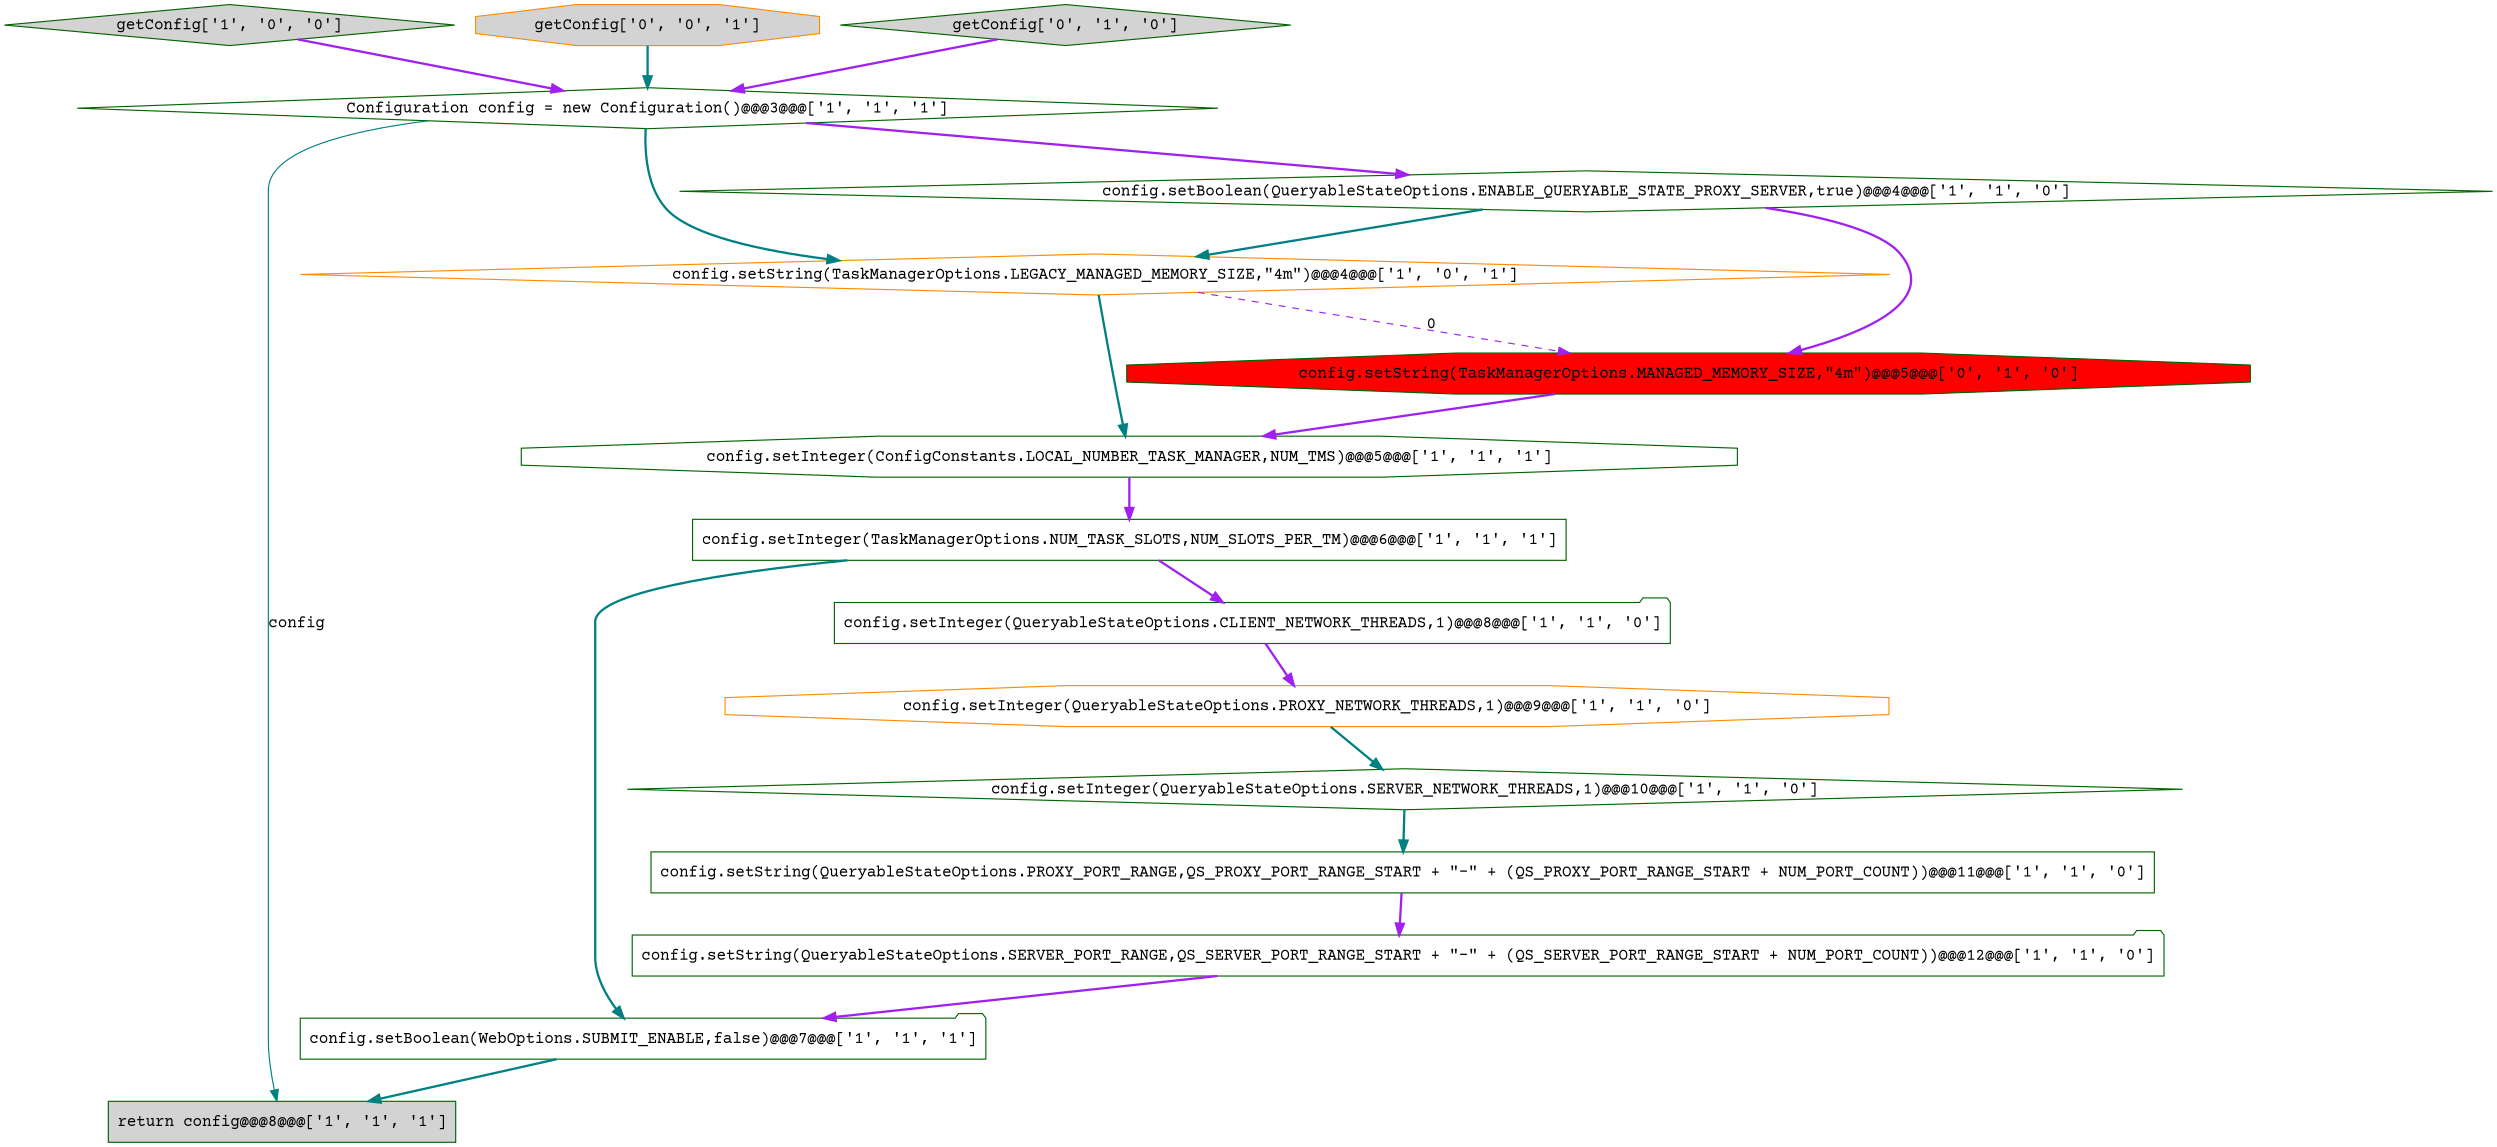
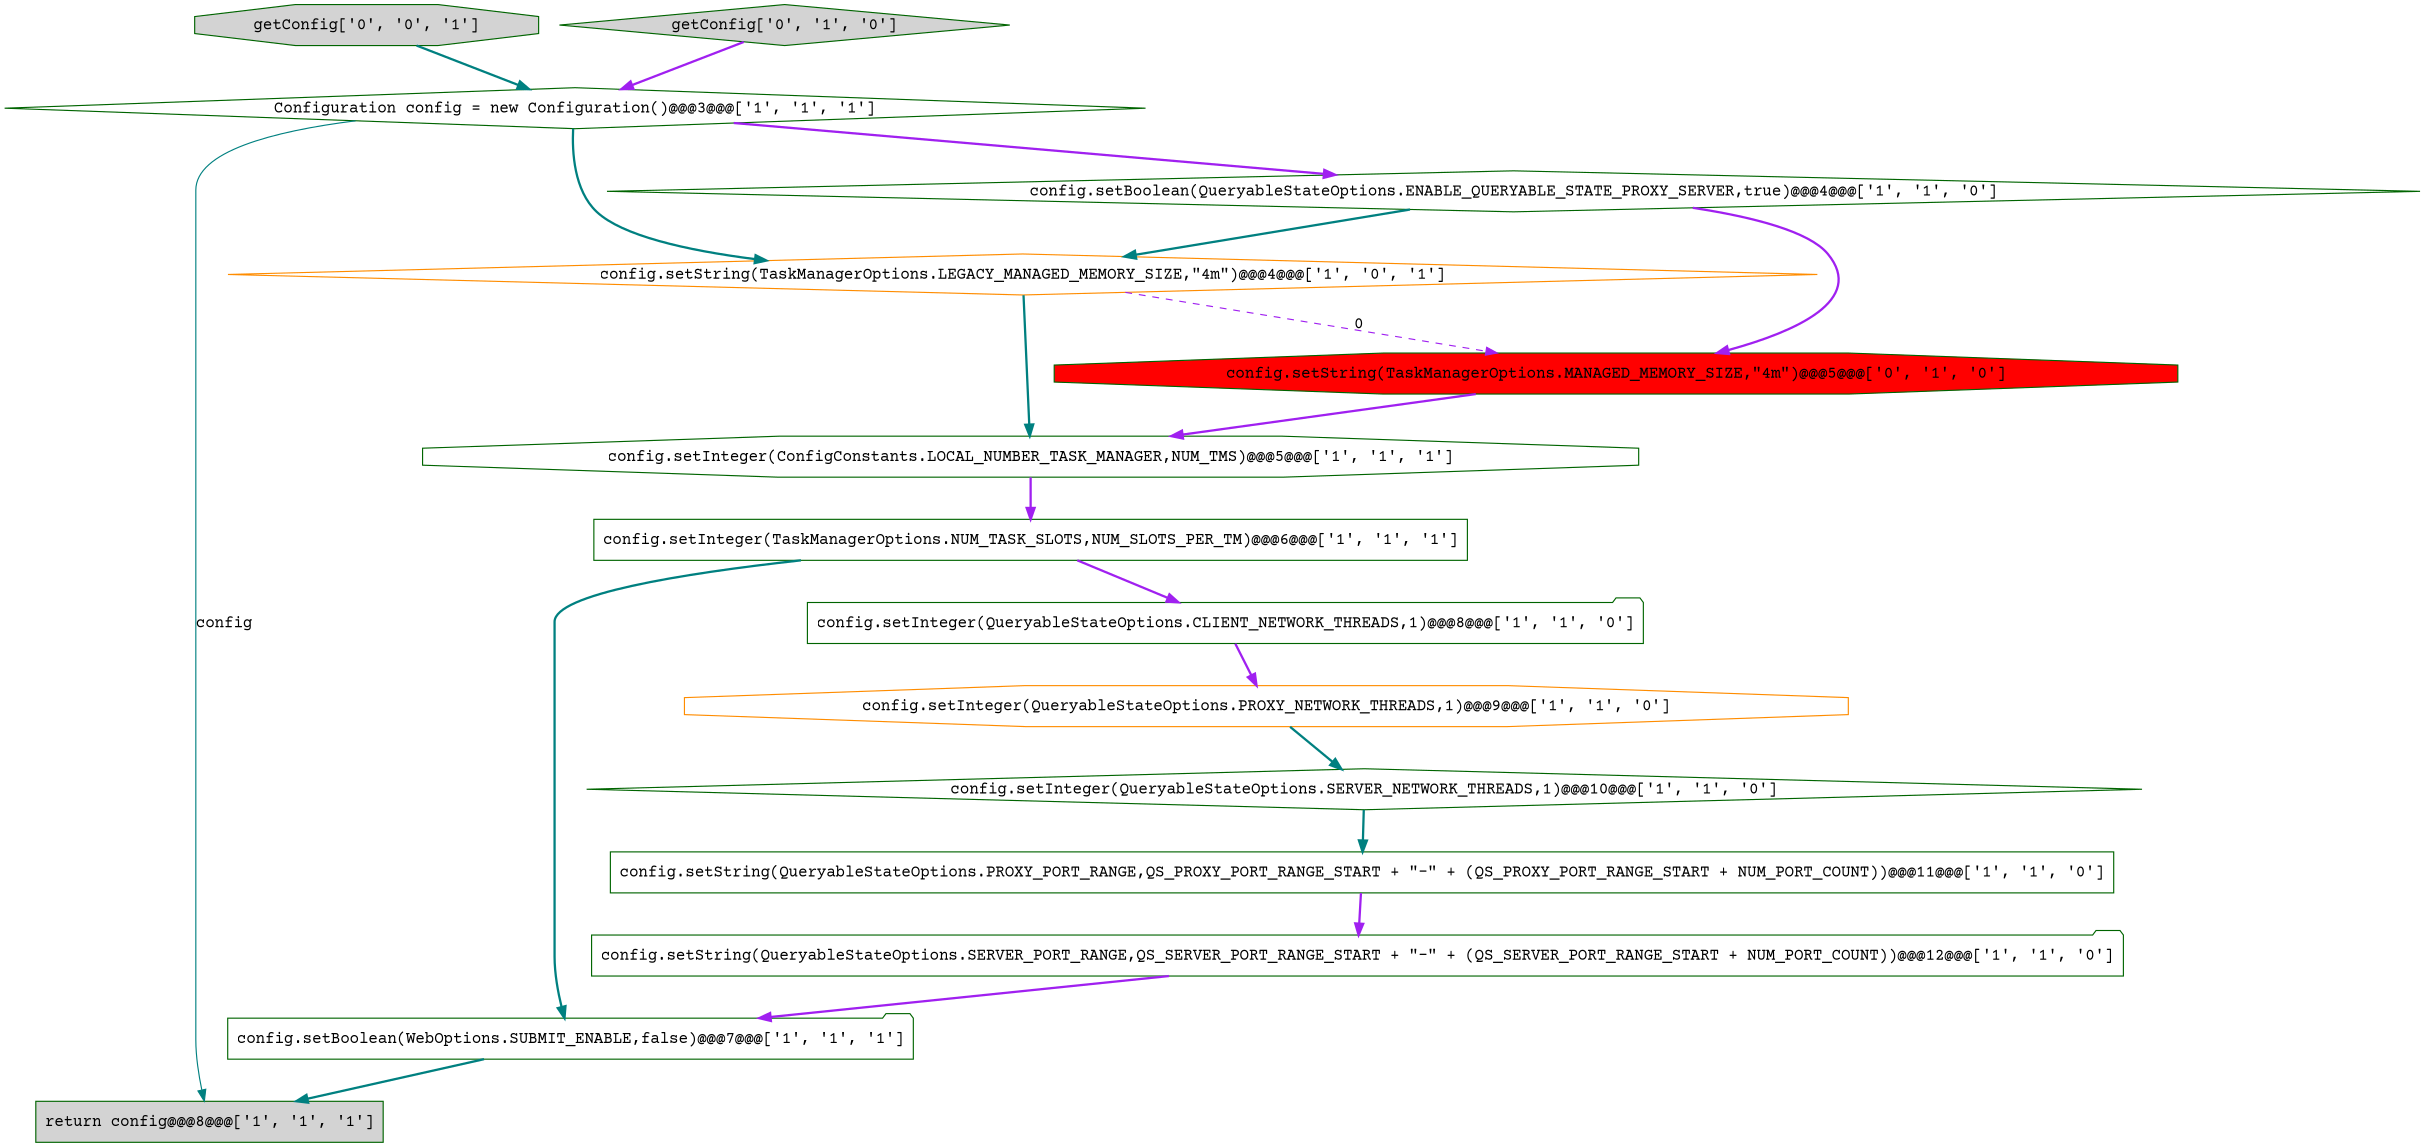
(230, 25) -> none
(648, 25) -> (367, 25)
